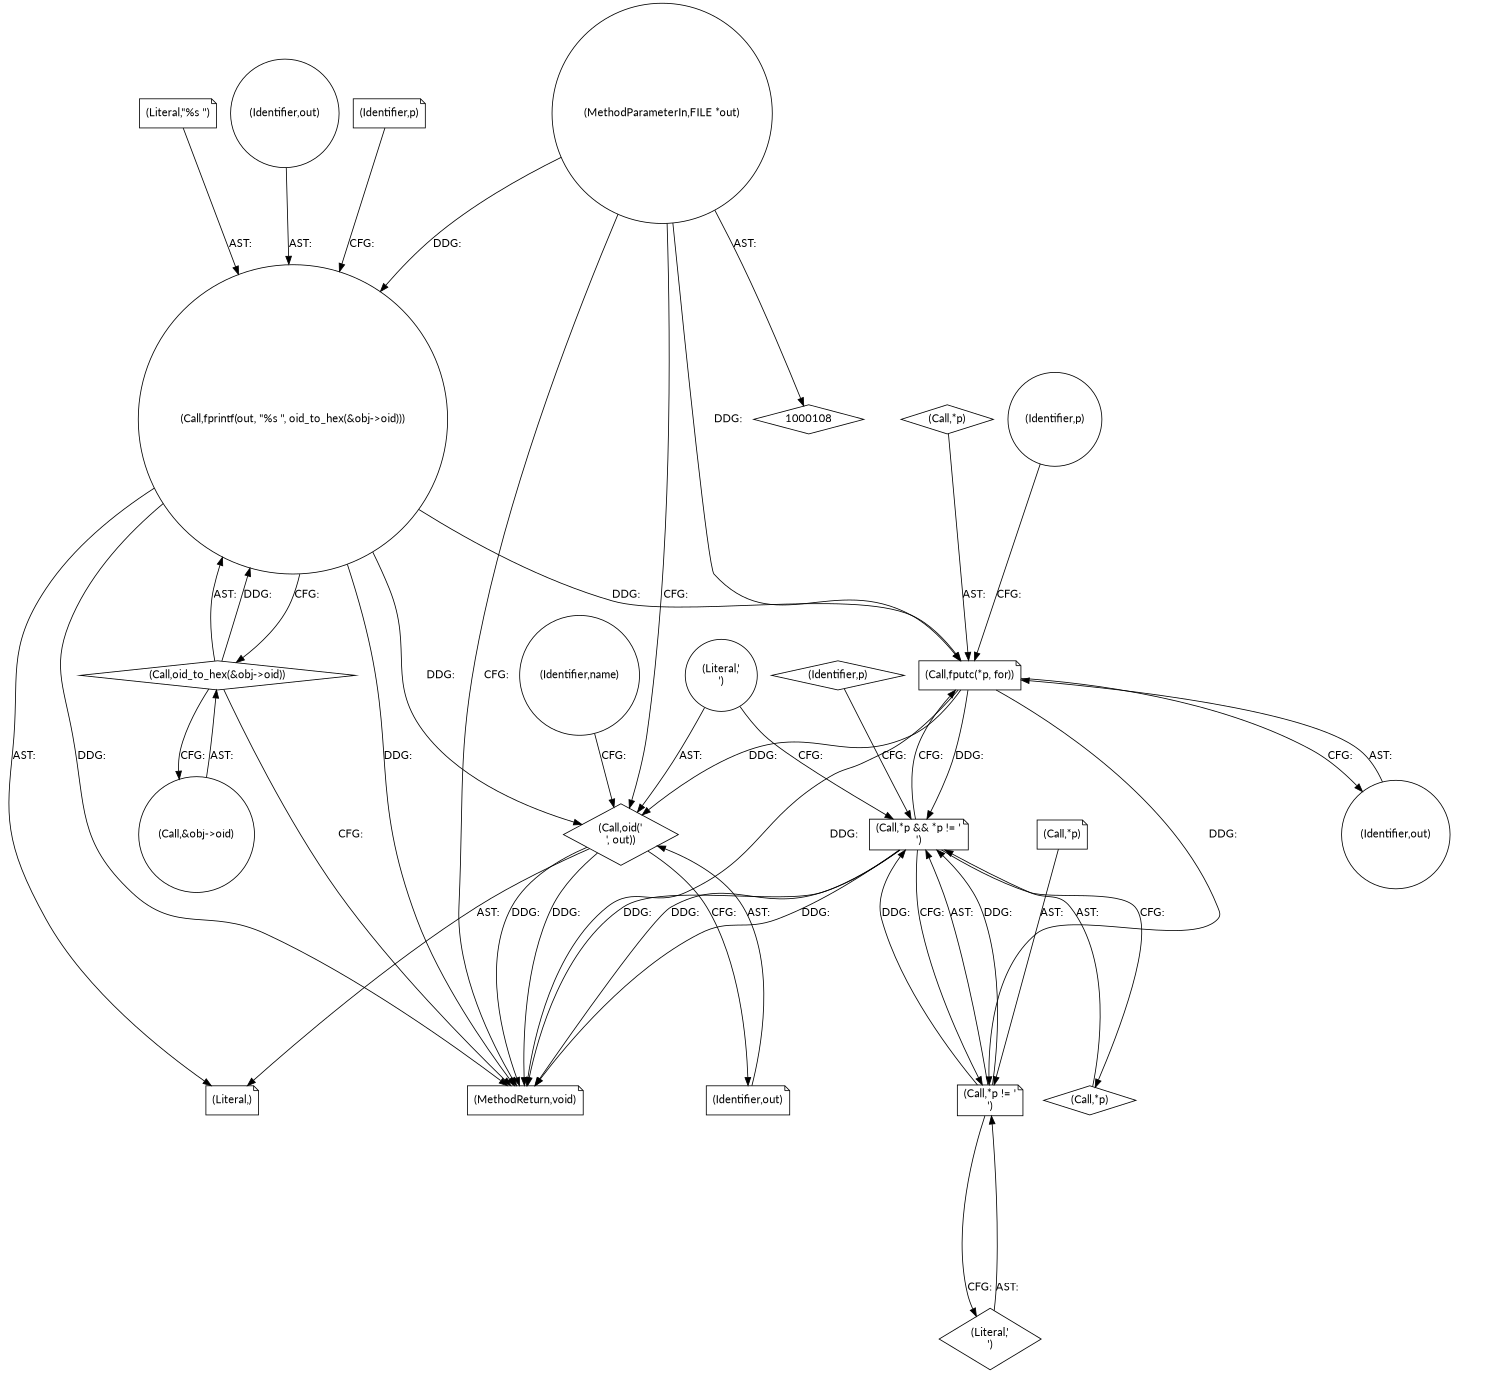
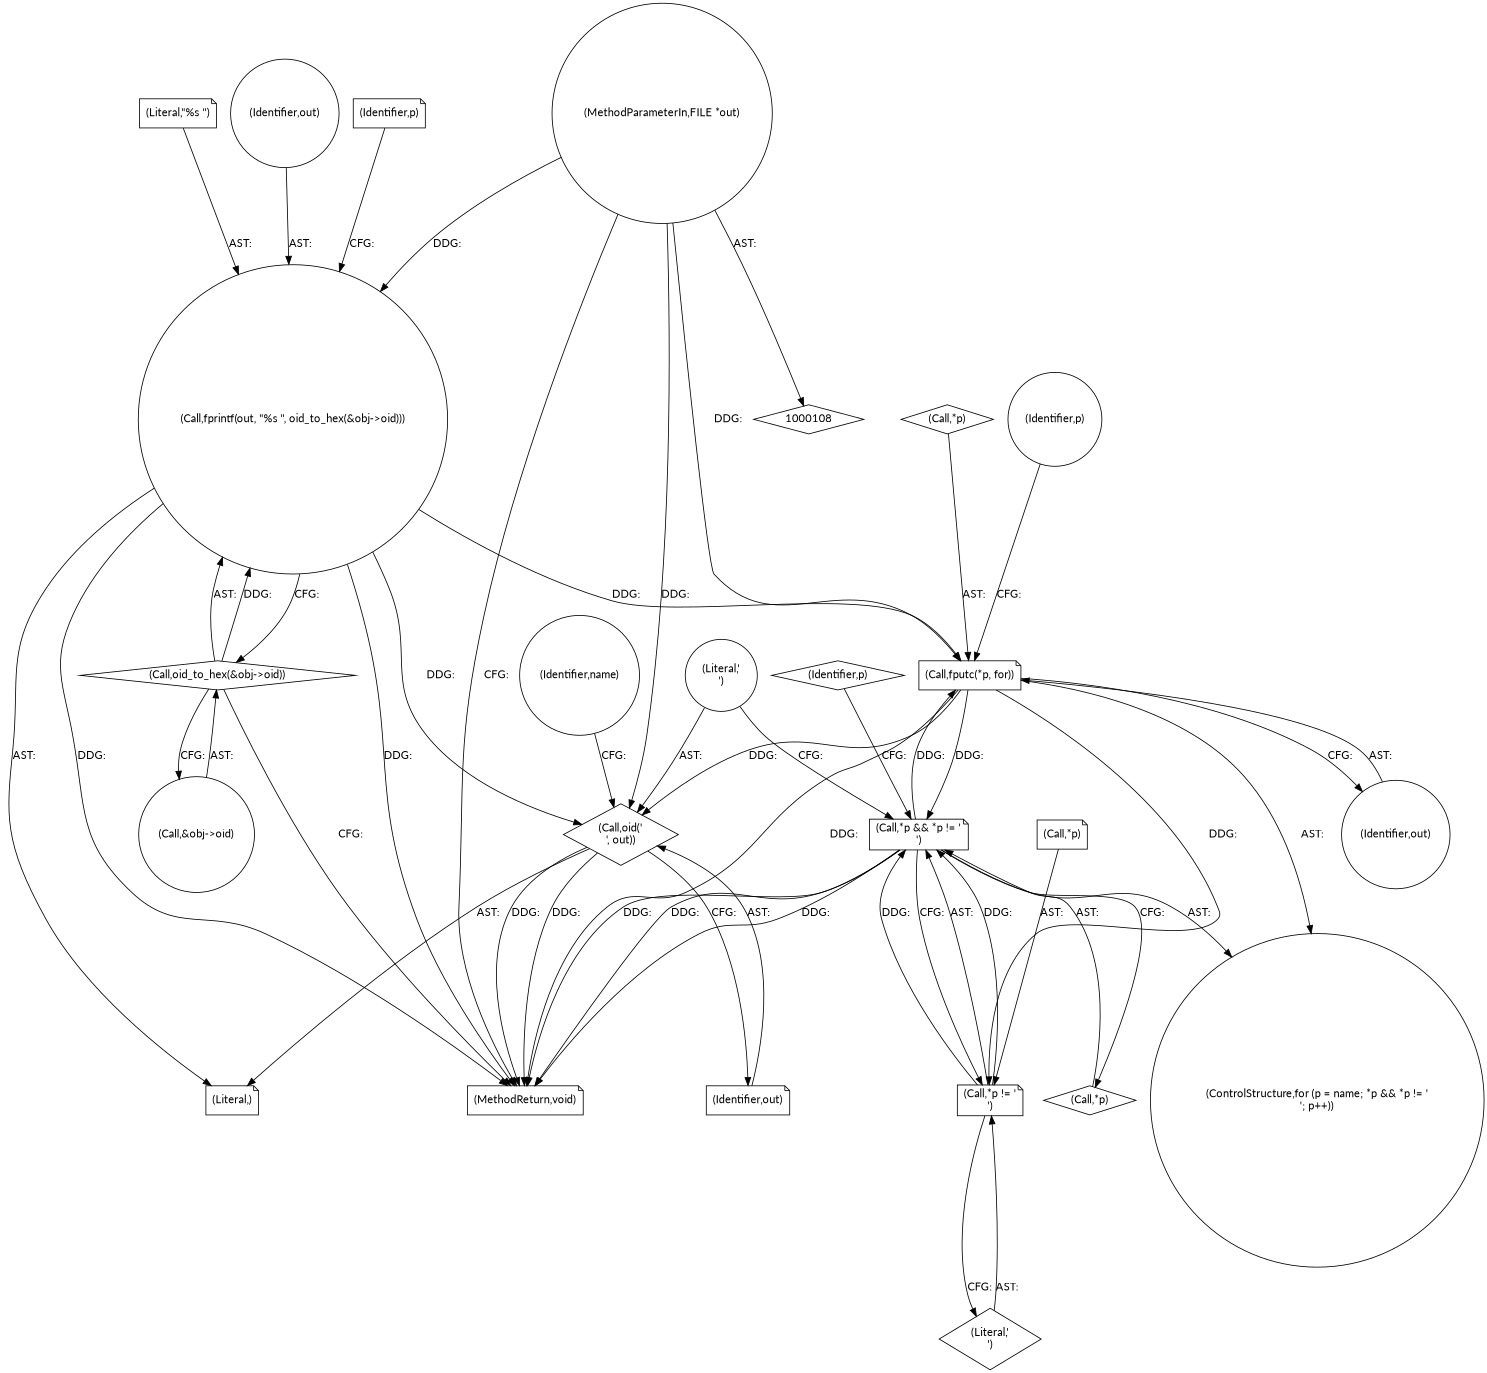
(678, 595) -> (678, 595)
(933, 756) -> (933, 756)
none -> (1317, 1100)
